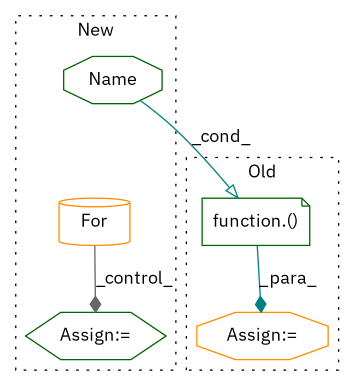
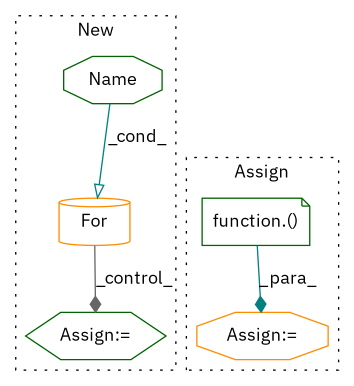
(188, 141) -> (105, 144)
(262, 173) -> (262, 173)
